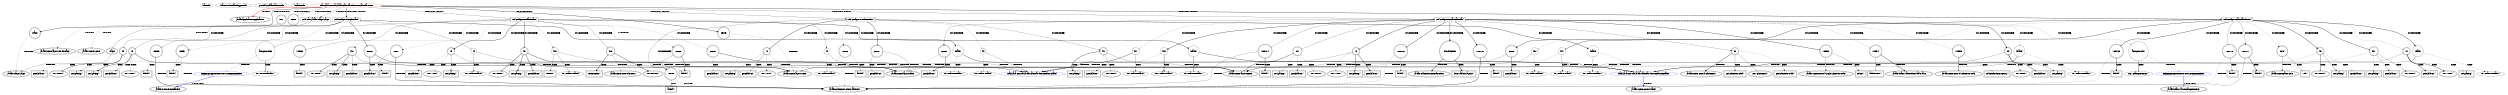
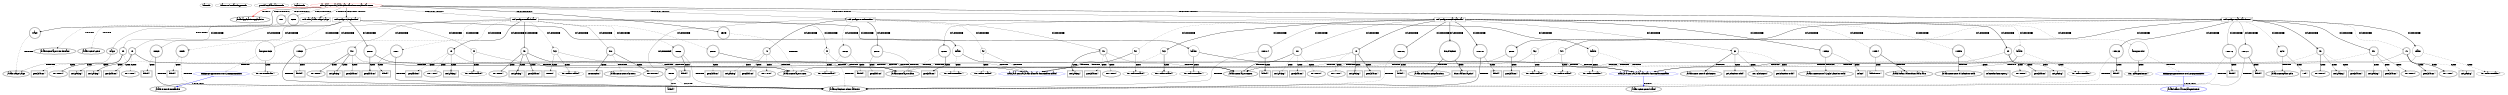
(623, 33) -> (623, 33)
(652, 64) -> (732, 86)
none -> (496, 85)
(2184, 89) -> (2184, 89)
